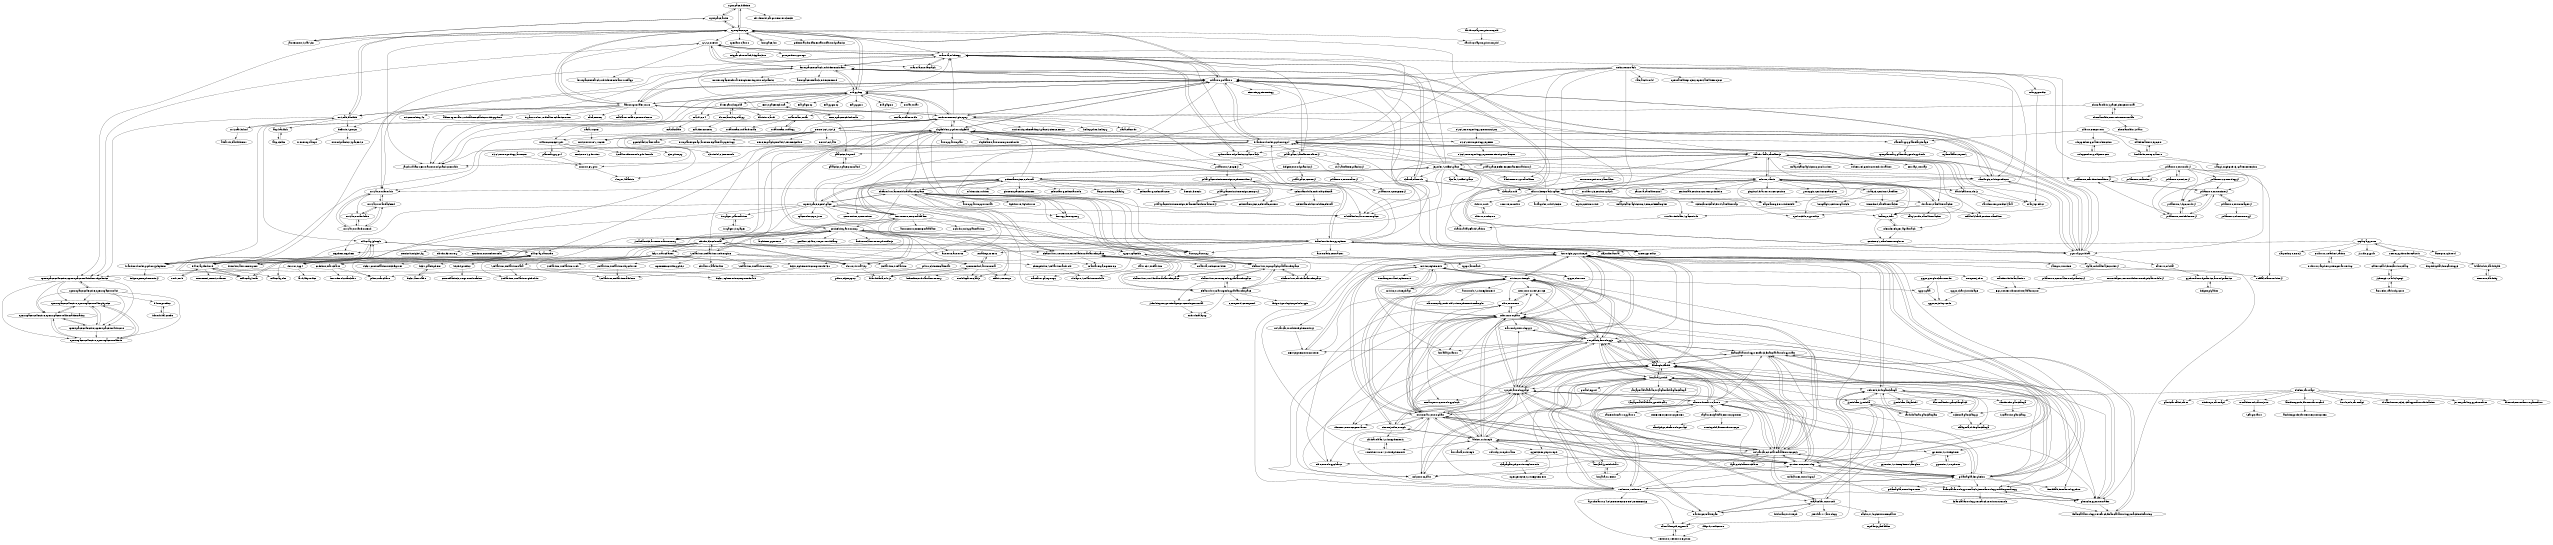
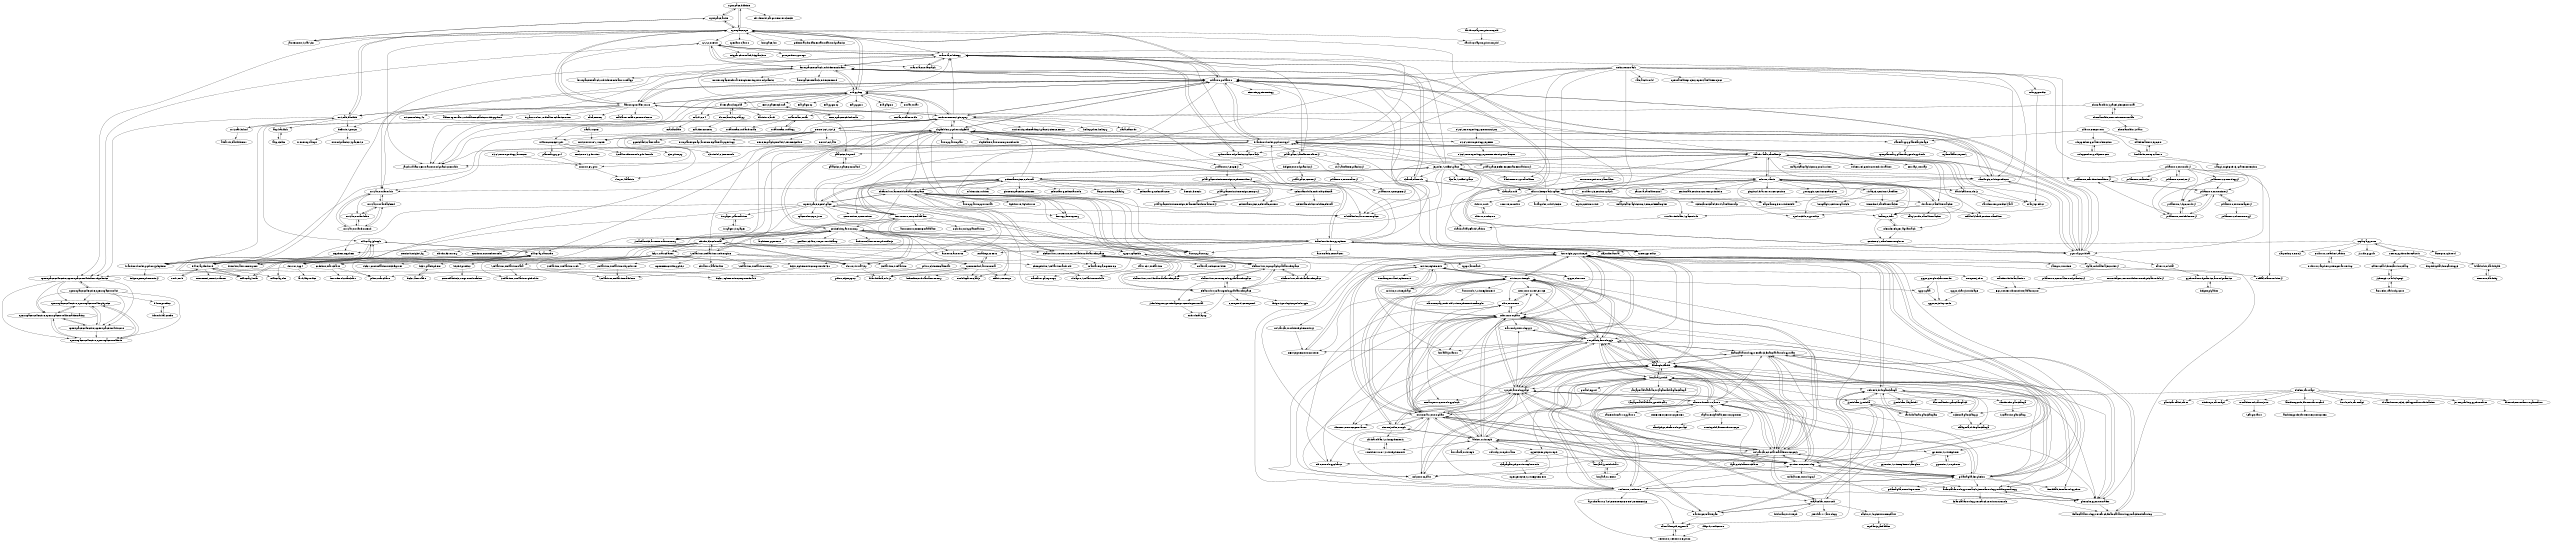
(753, 37) -> none
(659, 61) -> (714, 73)
